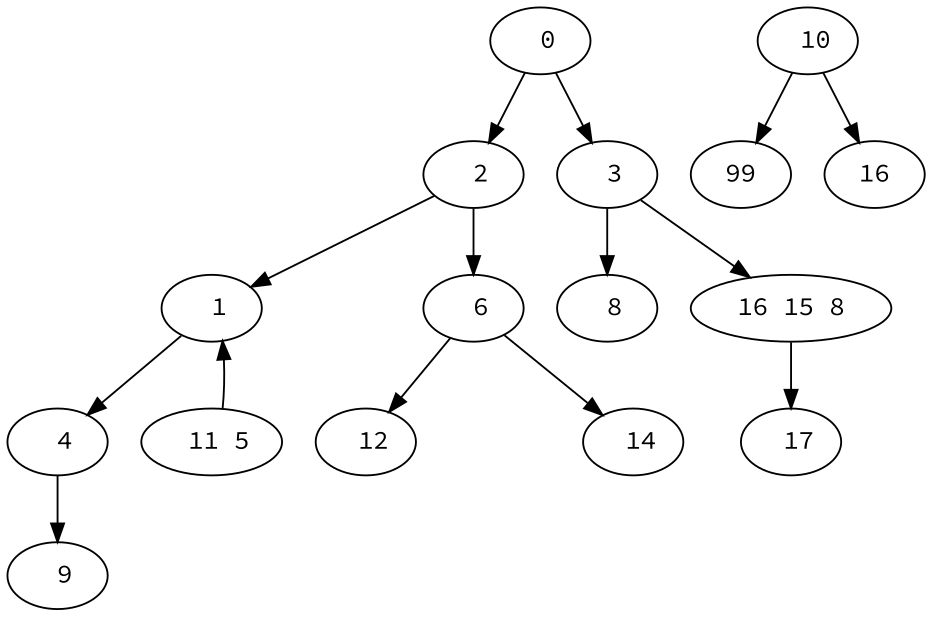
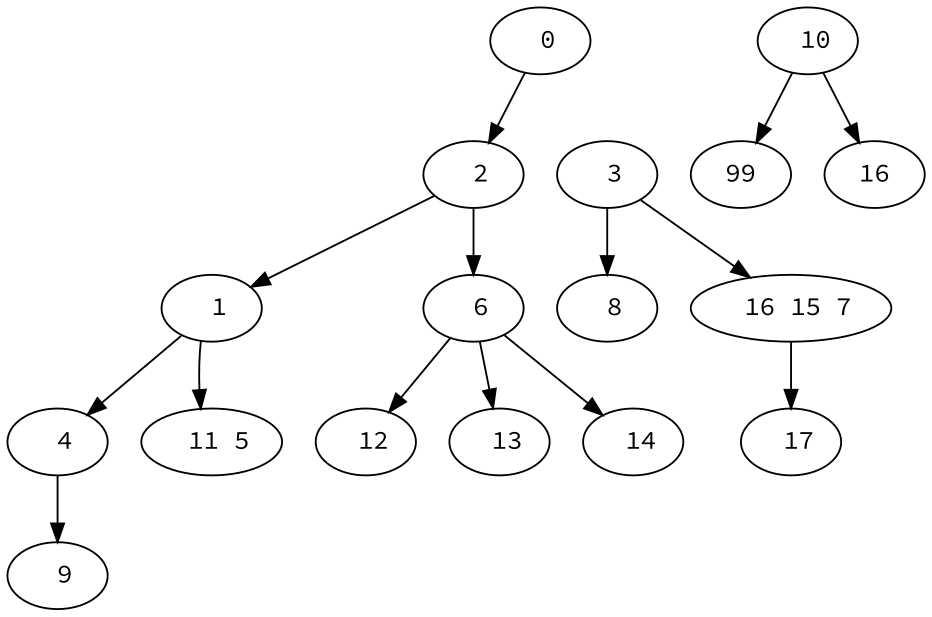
(570, 99) -> none
(791, 308) -> (791, 308)
(224, 384) -> (199, 365)
none -> (500, 442)
